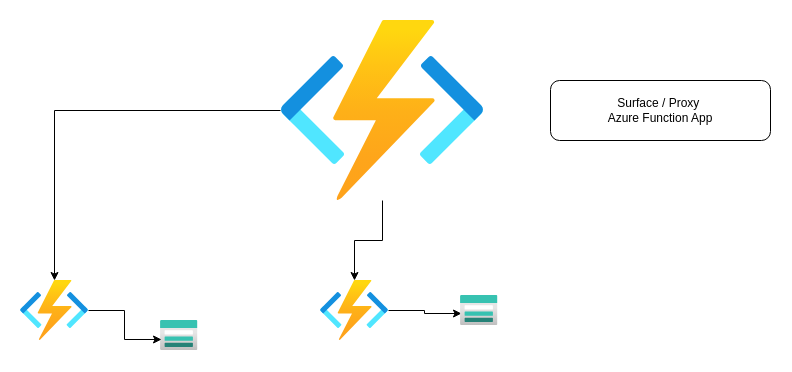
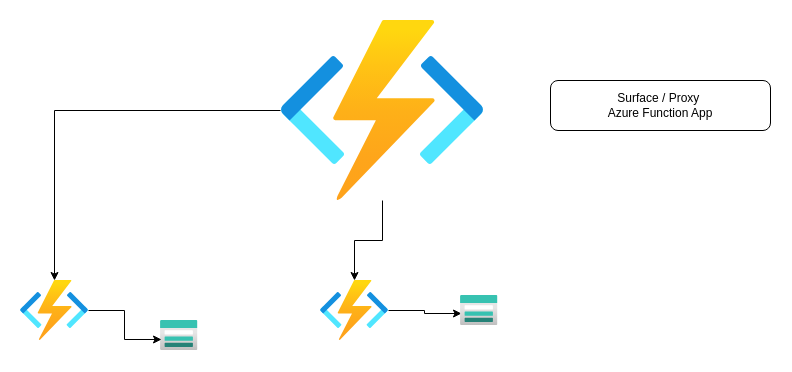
(661, 111) -> (661, 106)
